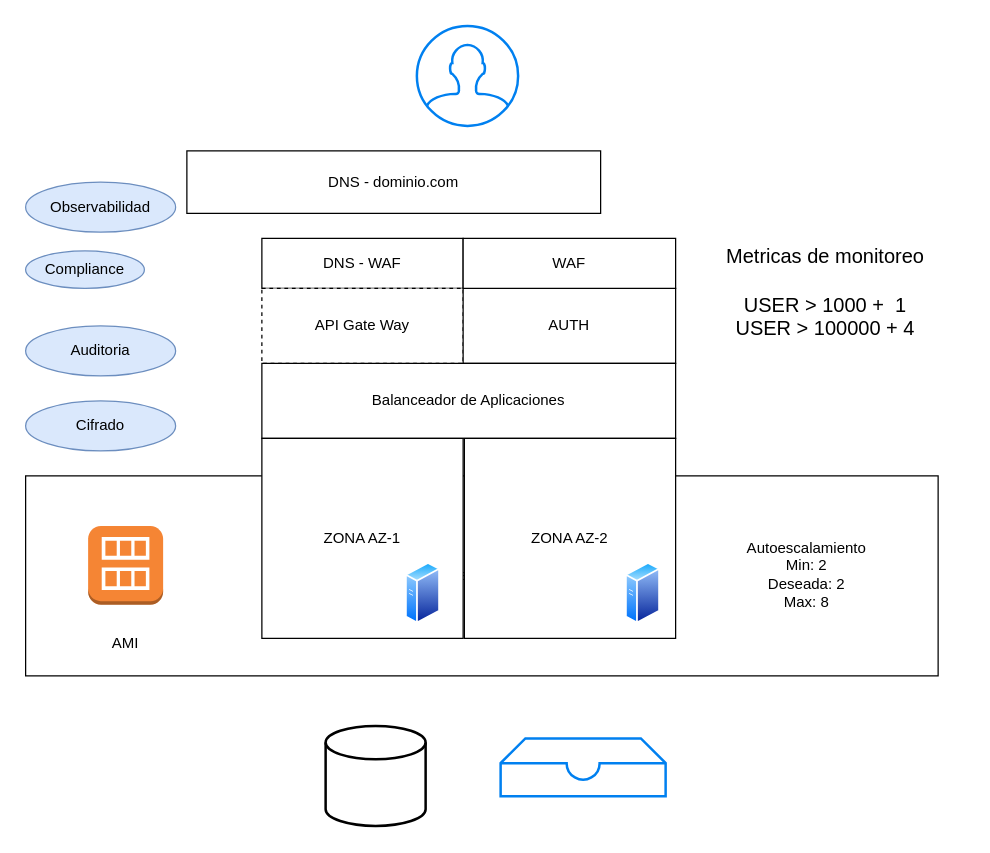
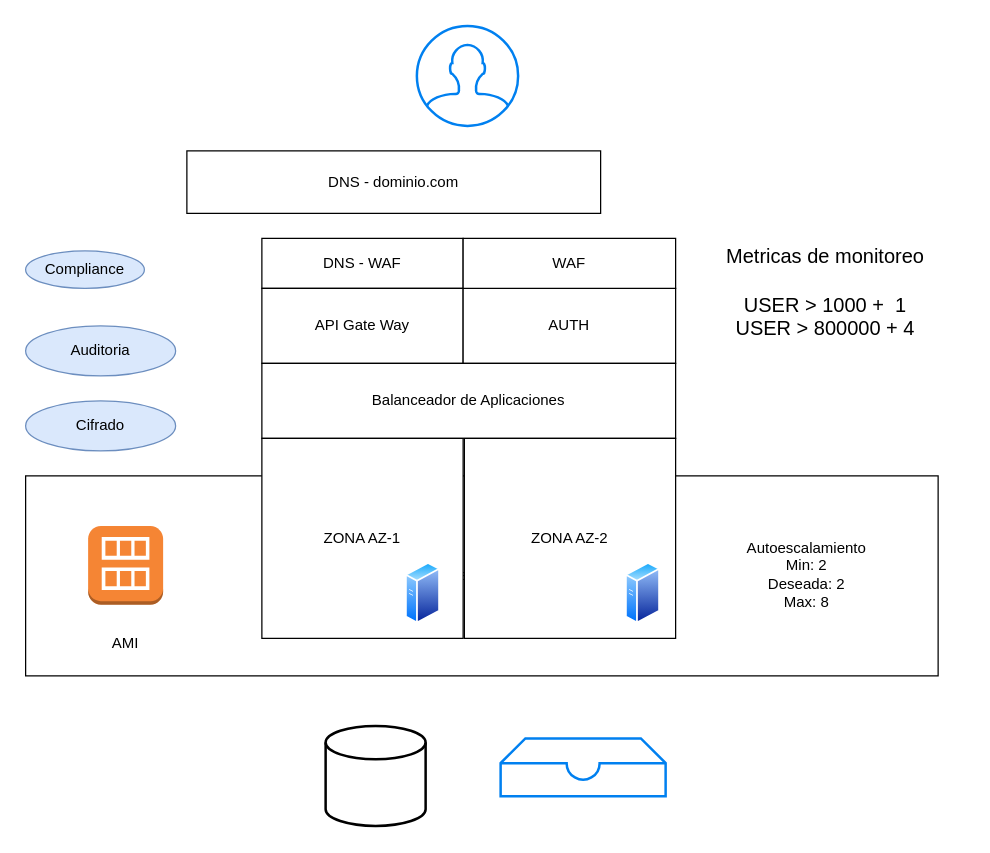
(101, 207) -> none
(826, 292) -> (826, 292)
(363, 326) -> (363, 326)
